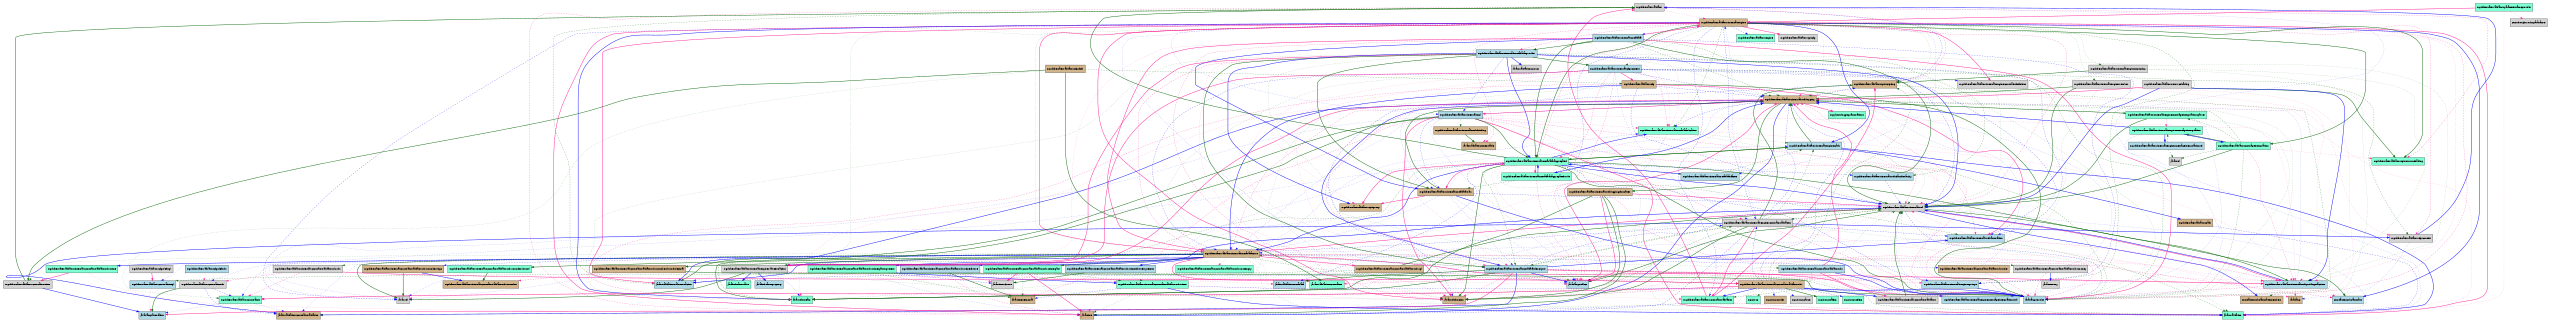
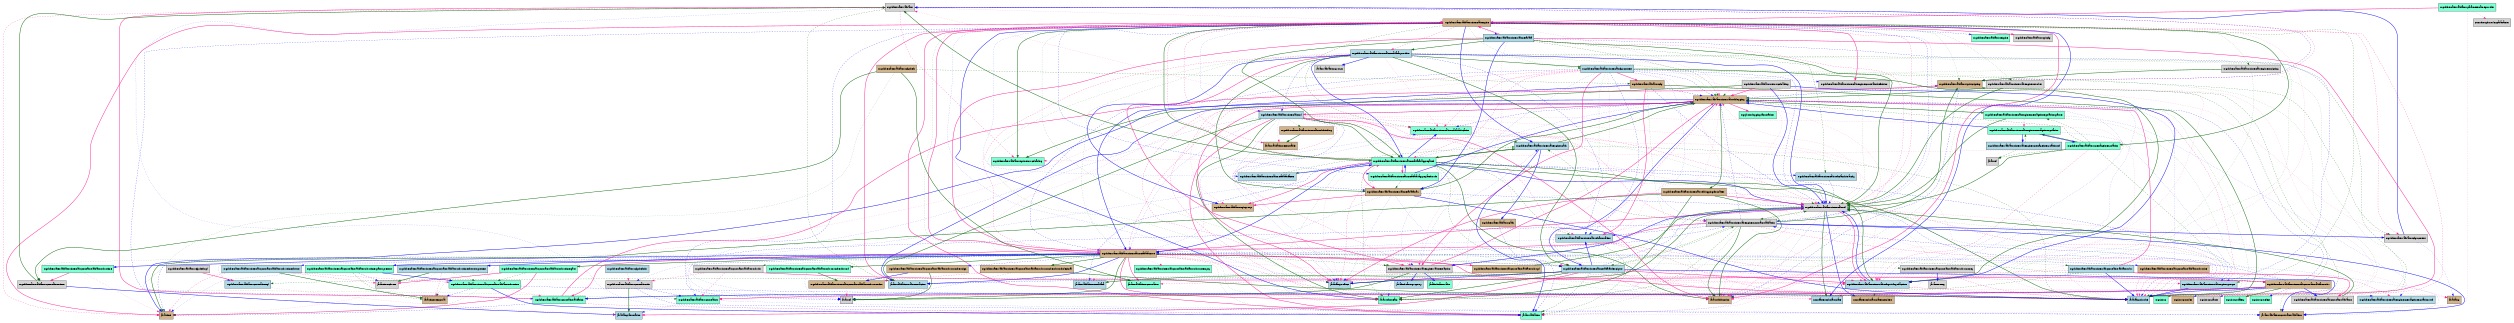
none -> (2104, 97)
(989, 259) -> (1226, 297)
